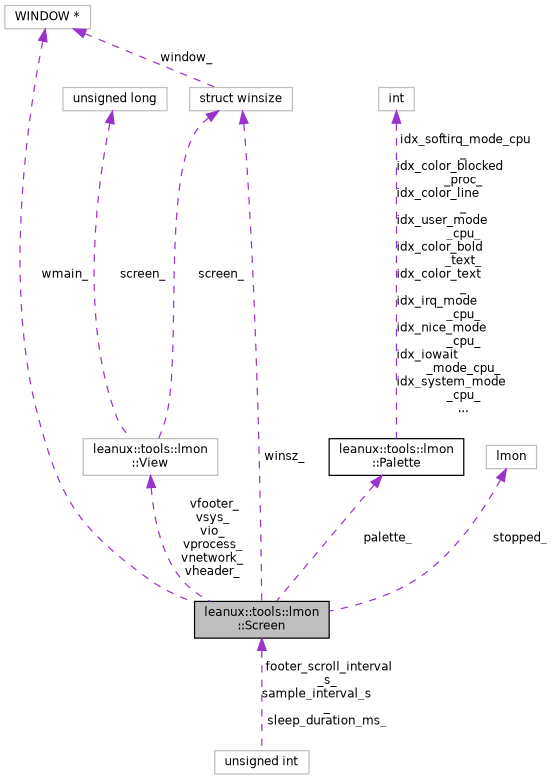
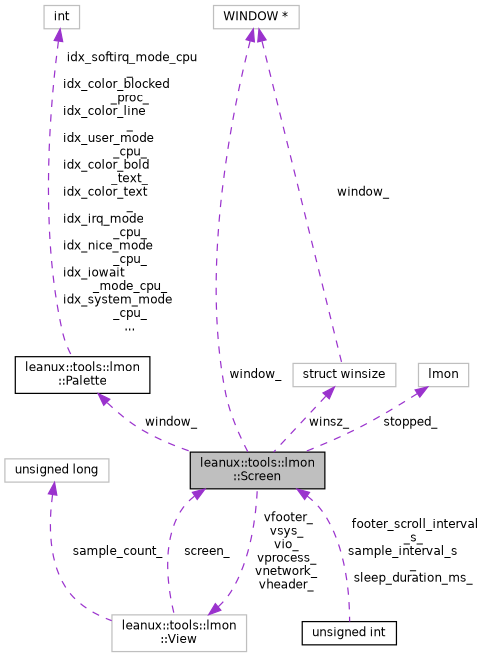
(64, 275) -> (254, 375)
(141, 275) -> (116, 552)
(174, 275) -> (168, 552)
(386, 538) -> (169, 423)
(262, 762) -> (349, 633)
